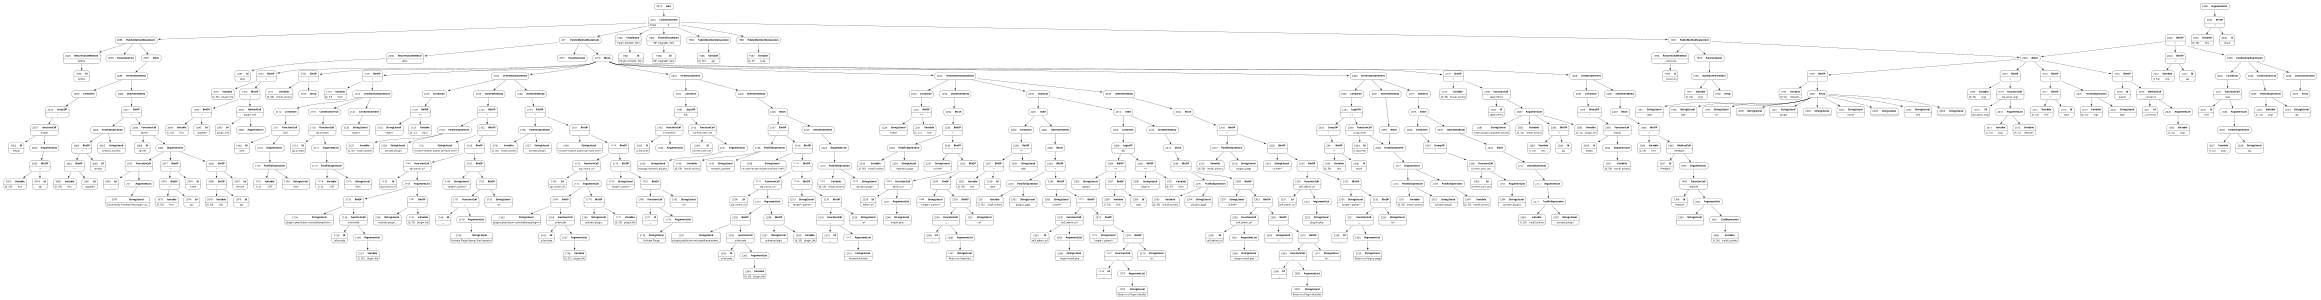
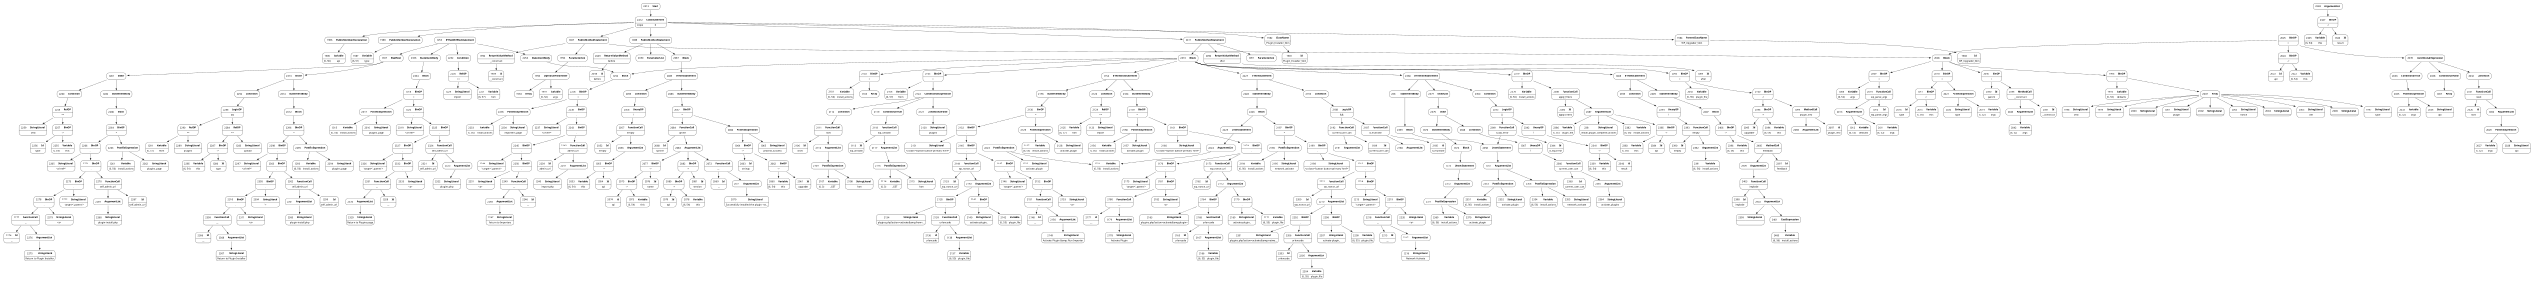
(770, 71) -> (905, 62)
(834, 156) -> (1167, 159)
(653, 166) -> none
none -> (1577, 202)
